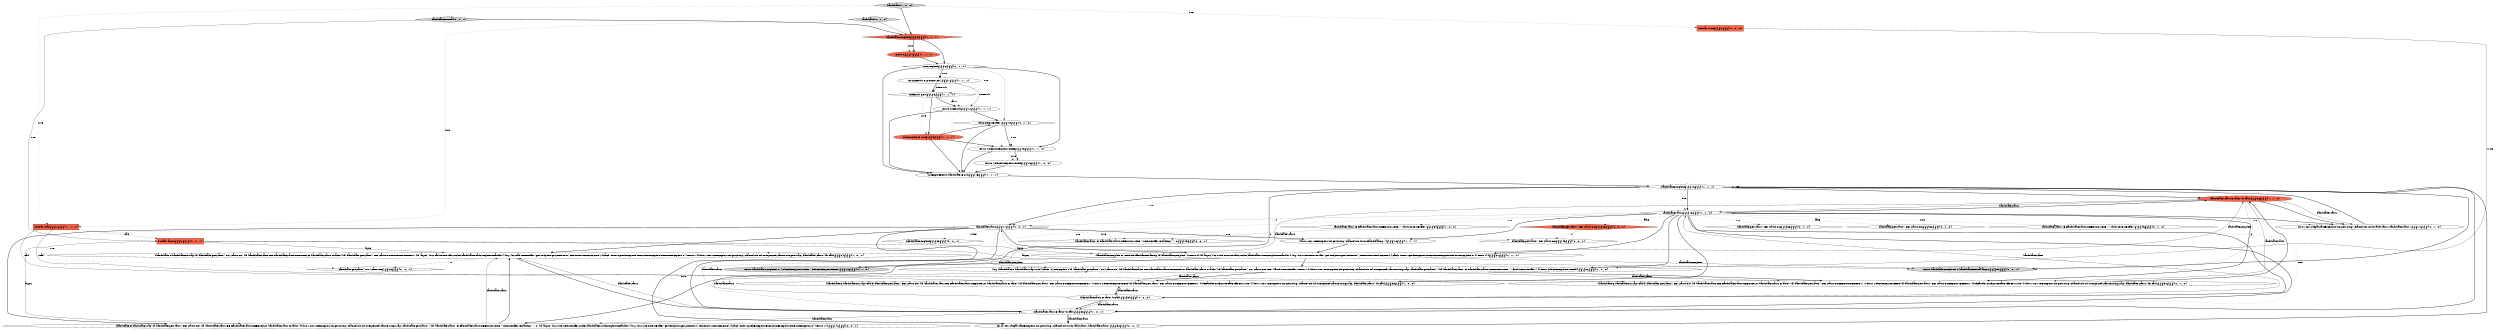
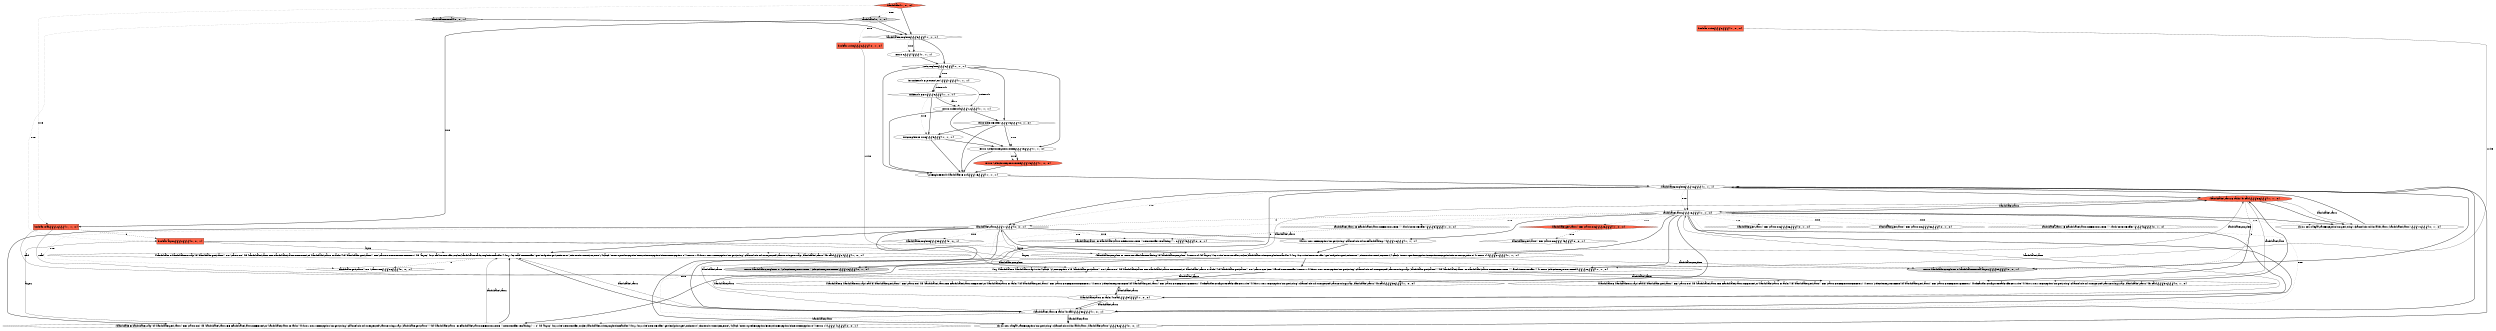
(900, 5) -> (900, 5)
(1307, 17) -> (888, 12)
(892, 28) -> (892, 28)
(72, 32) -> (72, 32)
(912, 37) -> (912, 37)
none -> (860, 46)
(914, 55) -> (914, 55)
(1004, 79) -> (1004, 79)
(982, 84) -> none
(445, 103) -> (445, 103)
(965, 129) -> (964, 129)
(967, 134) -> (967, 134)
(928, 137) -> (928, 137)
(1018, 163) -> (1018, 163)
(1646, 220) -> (1646, 220)
(1818, 220) -> (1818, 220)
(127, 234) -> (127, 234)
(974, 234) -> (974, 234)
(1572, 234) -> (1572, 234)
(1258, 236) -> none
(705, 266) -> (705, 266)
